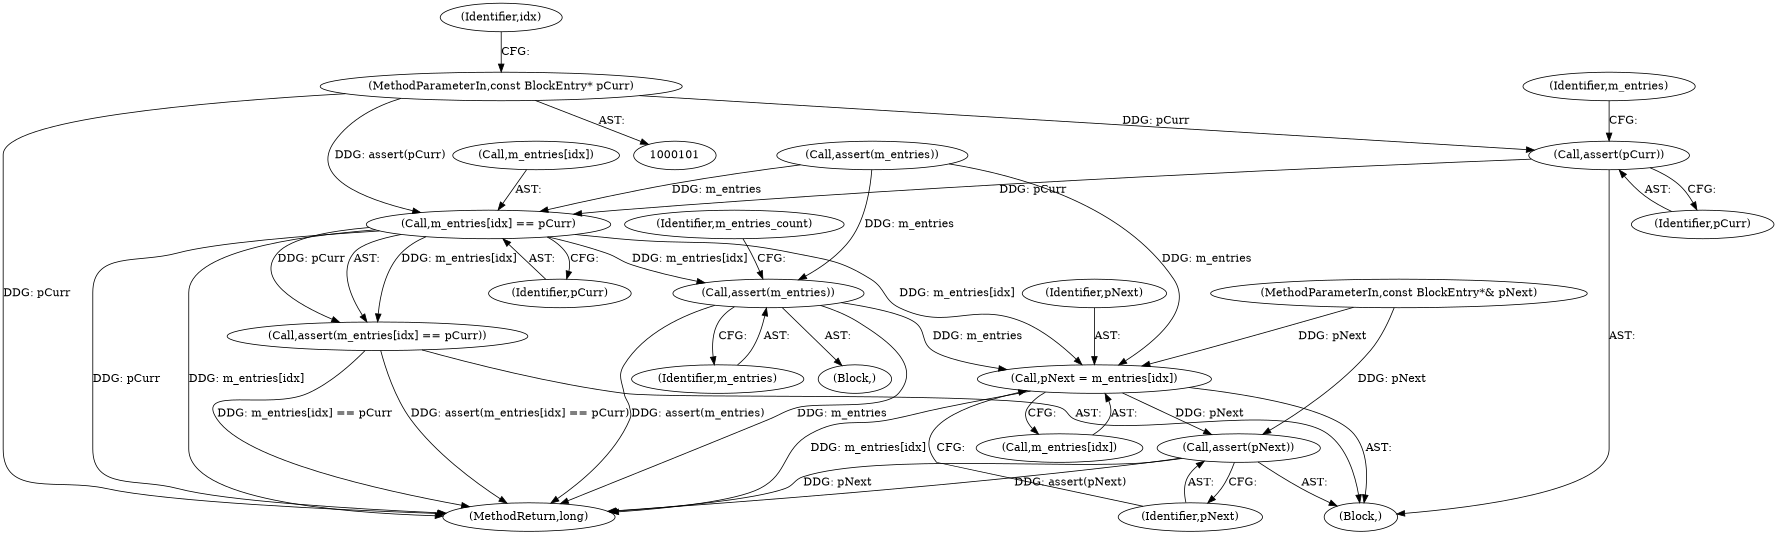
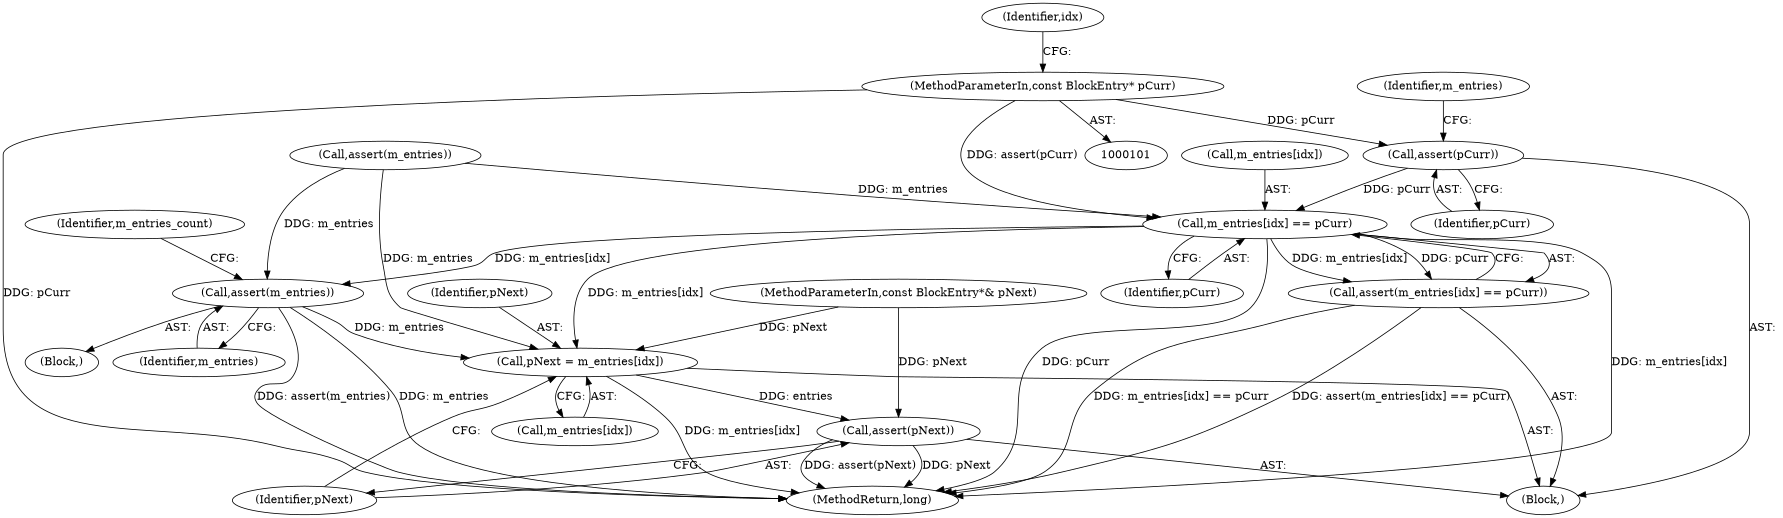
none -> (1444, 245)
(1210, 414) -> (796, 397)
